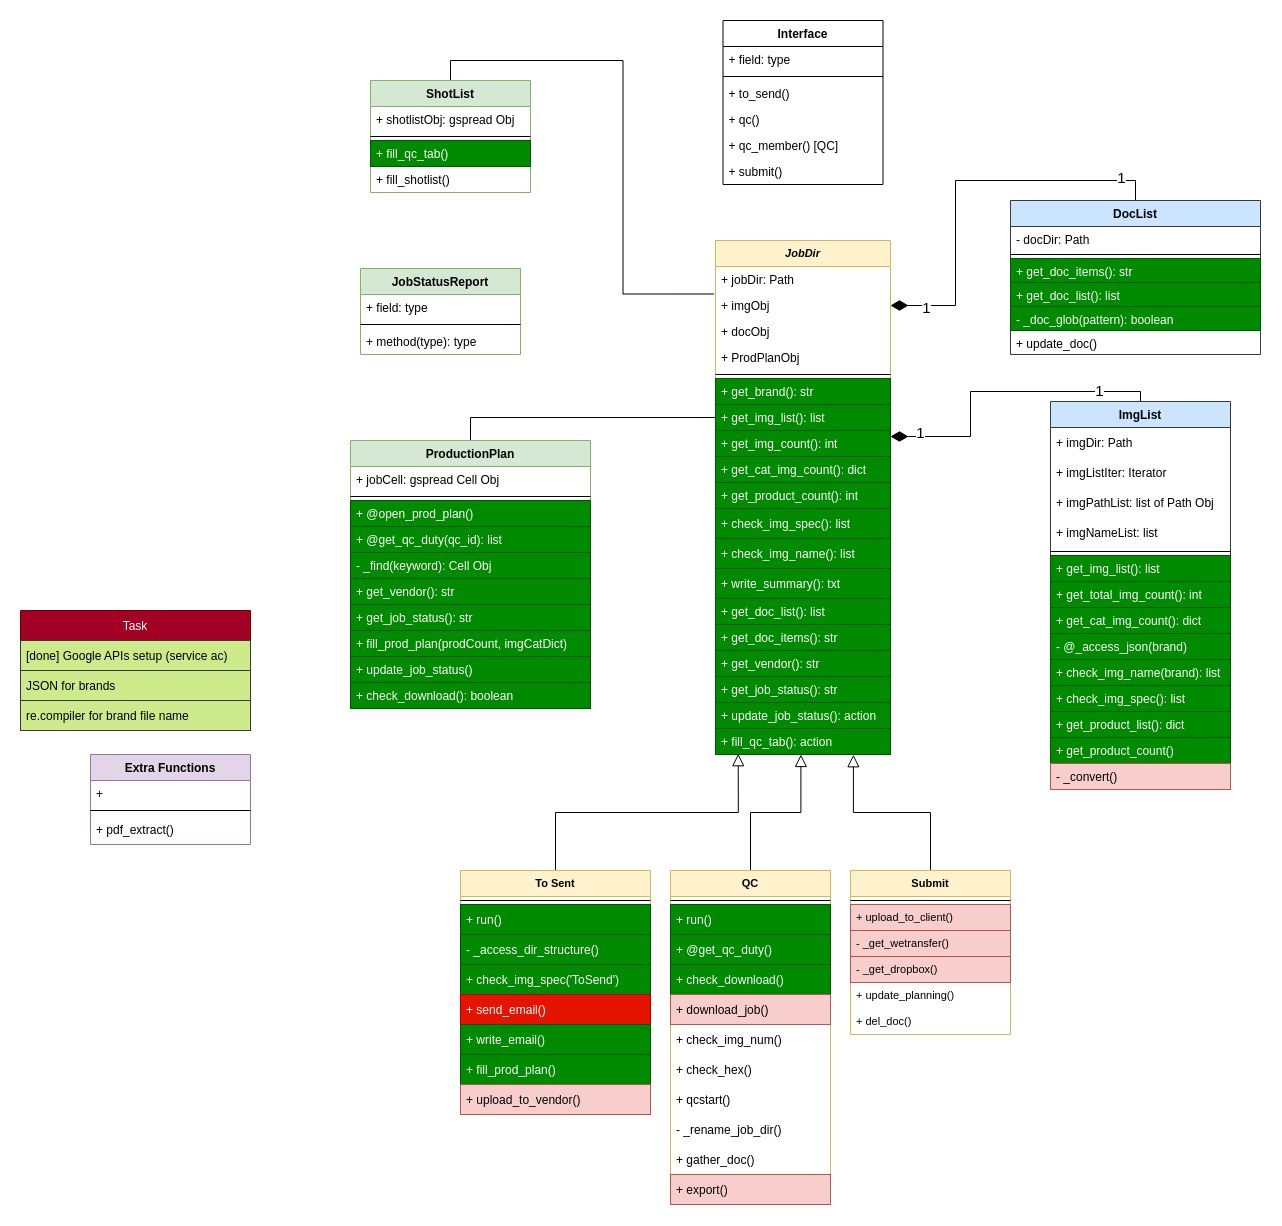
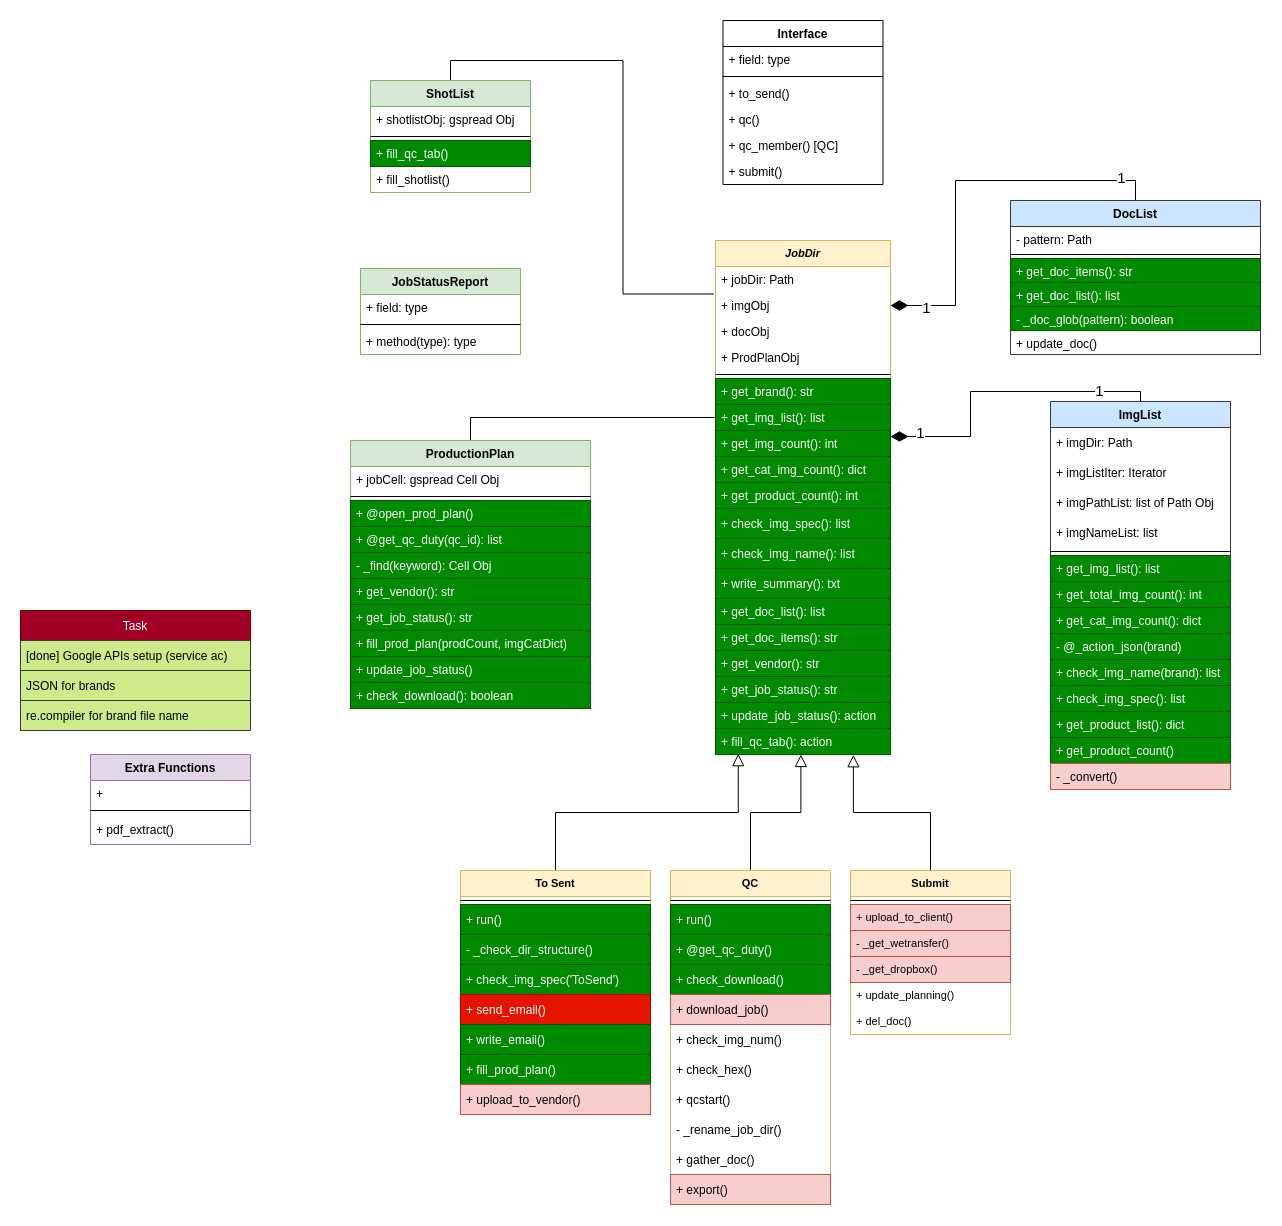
(1057, 240) -> (1062, 240)
(1128, 647) -> (1127, 647)
(547, 950) -> (544, 950)
